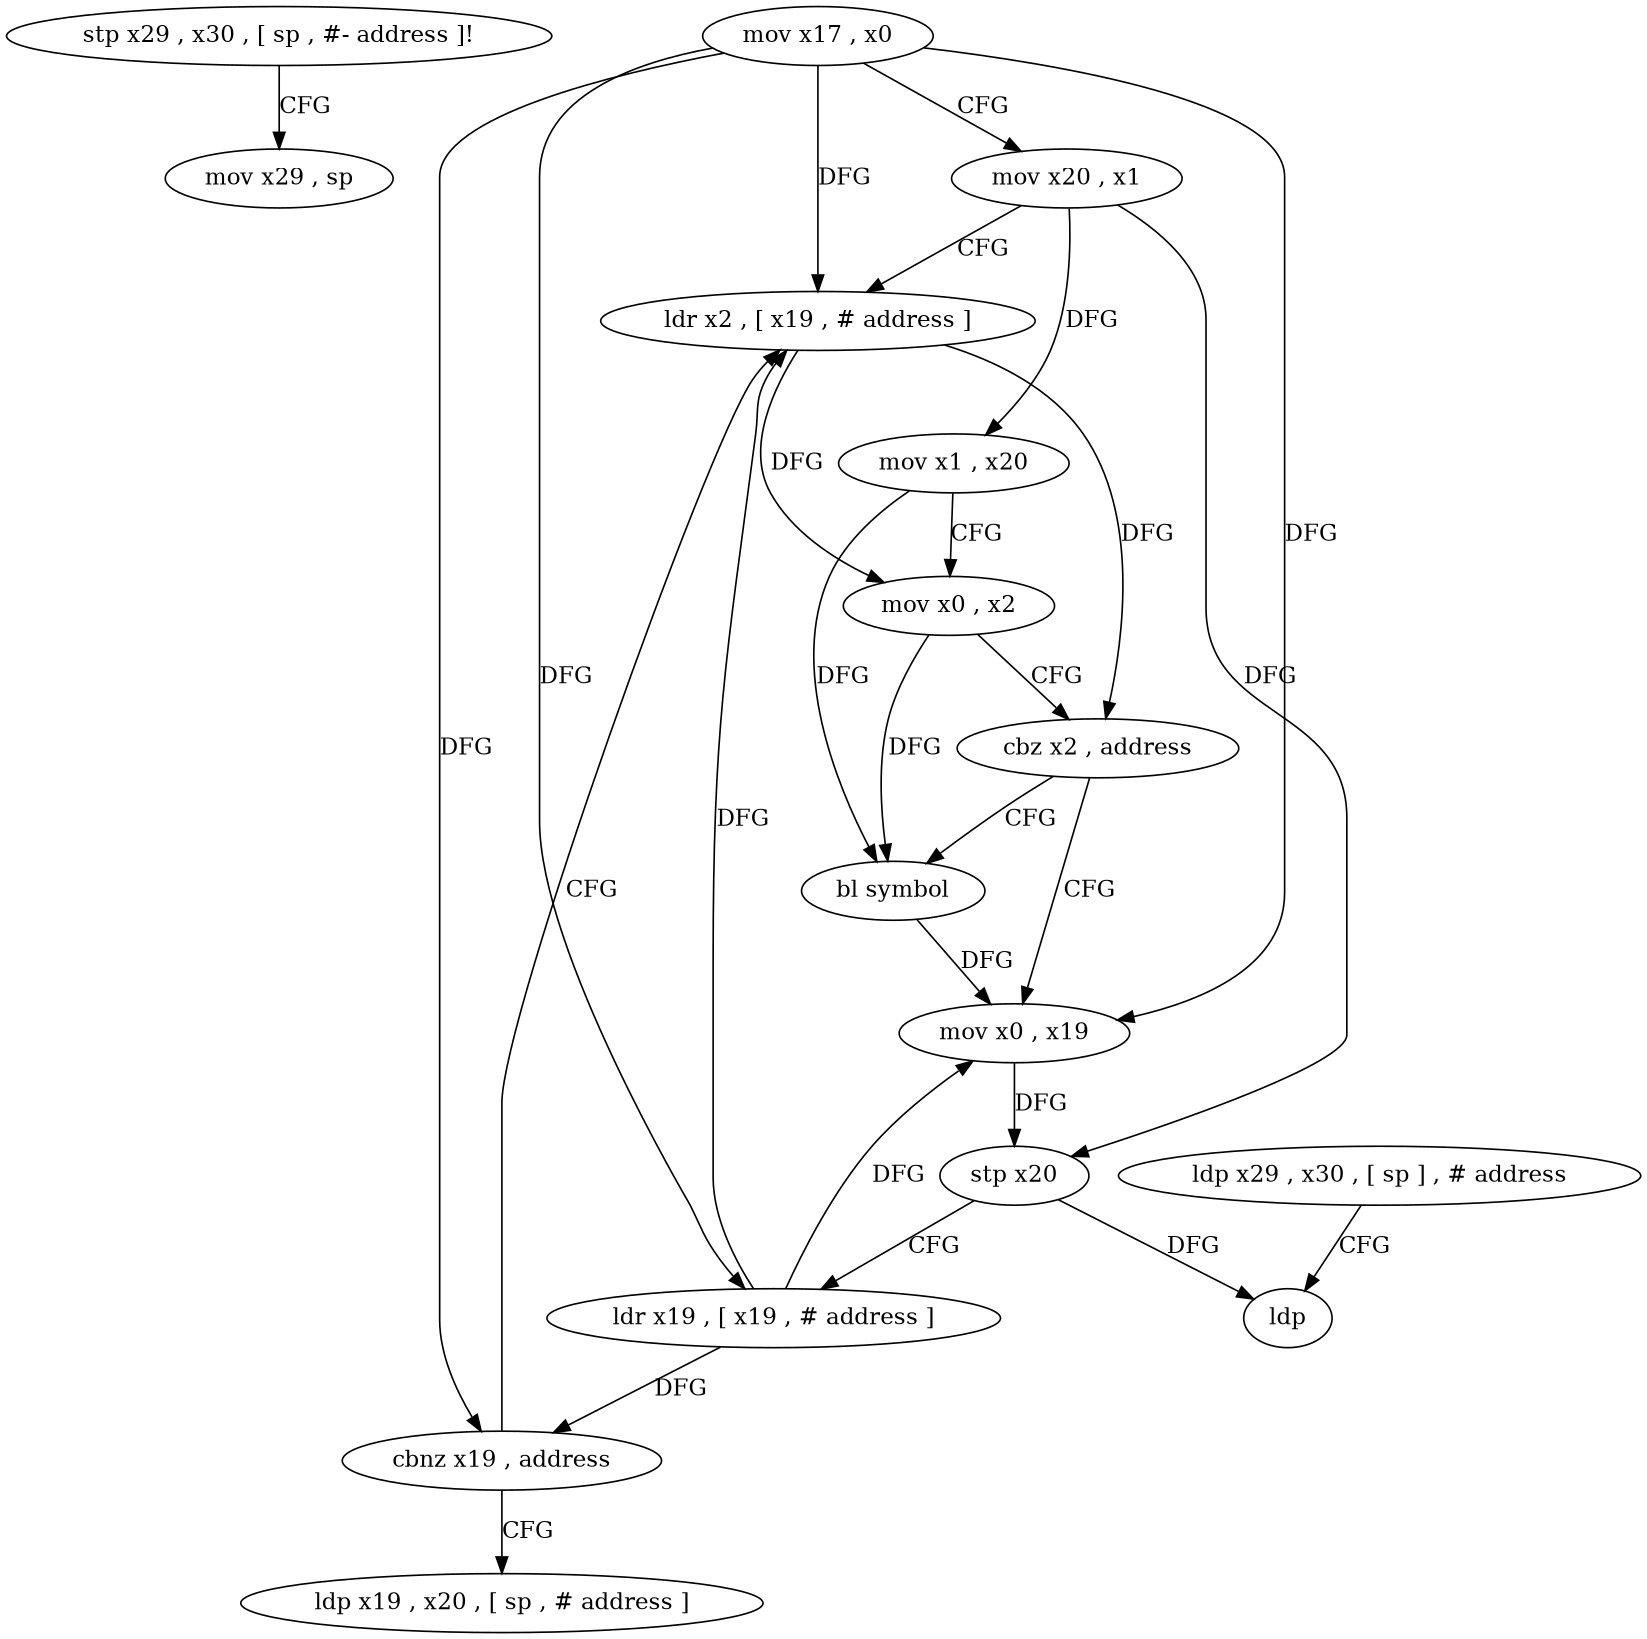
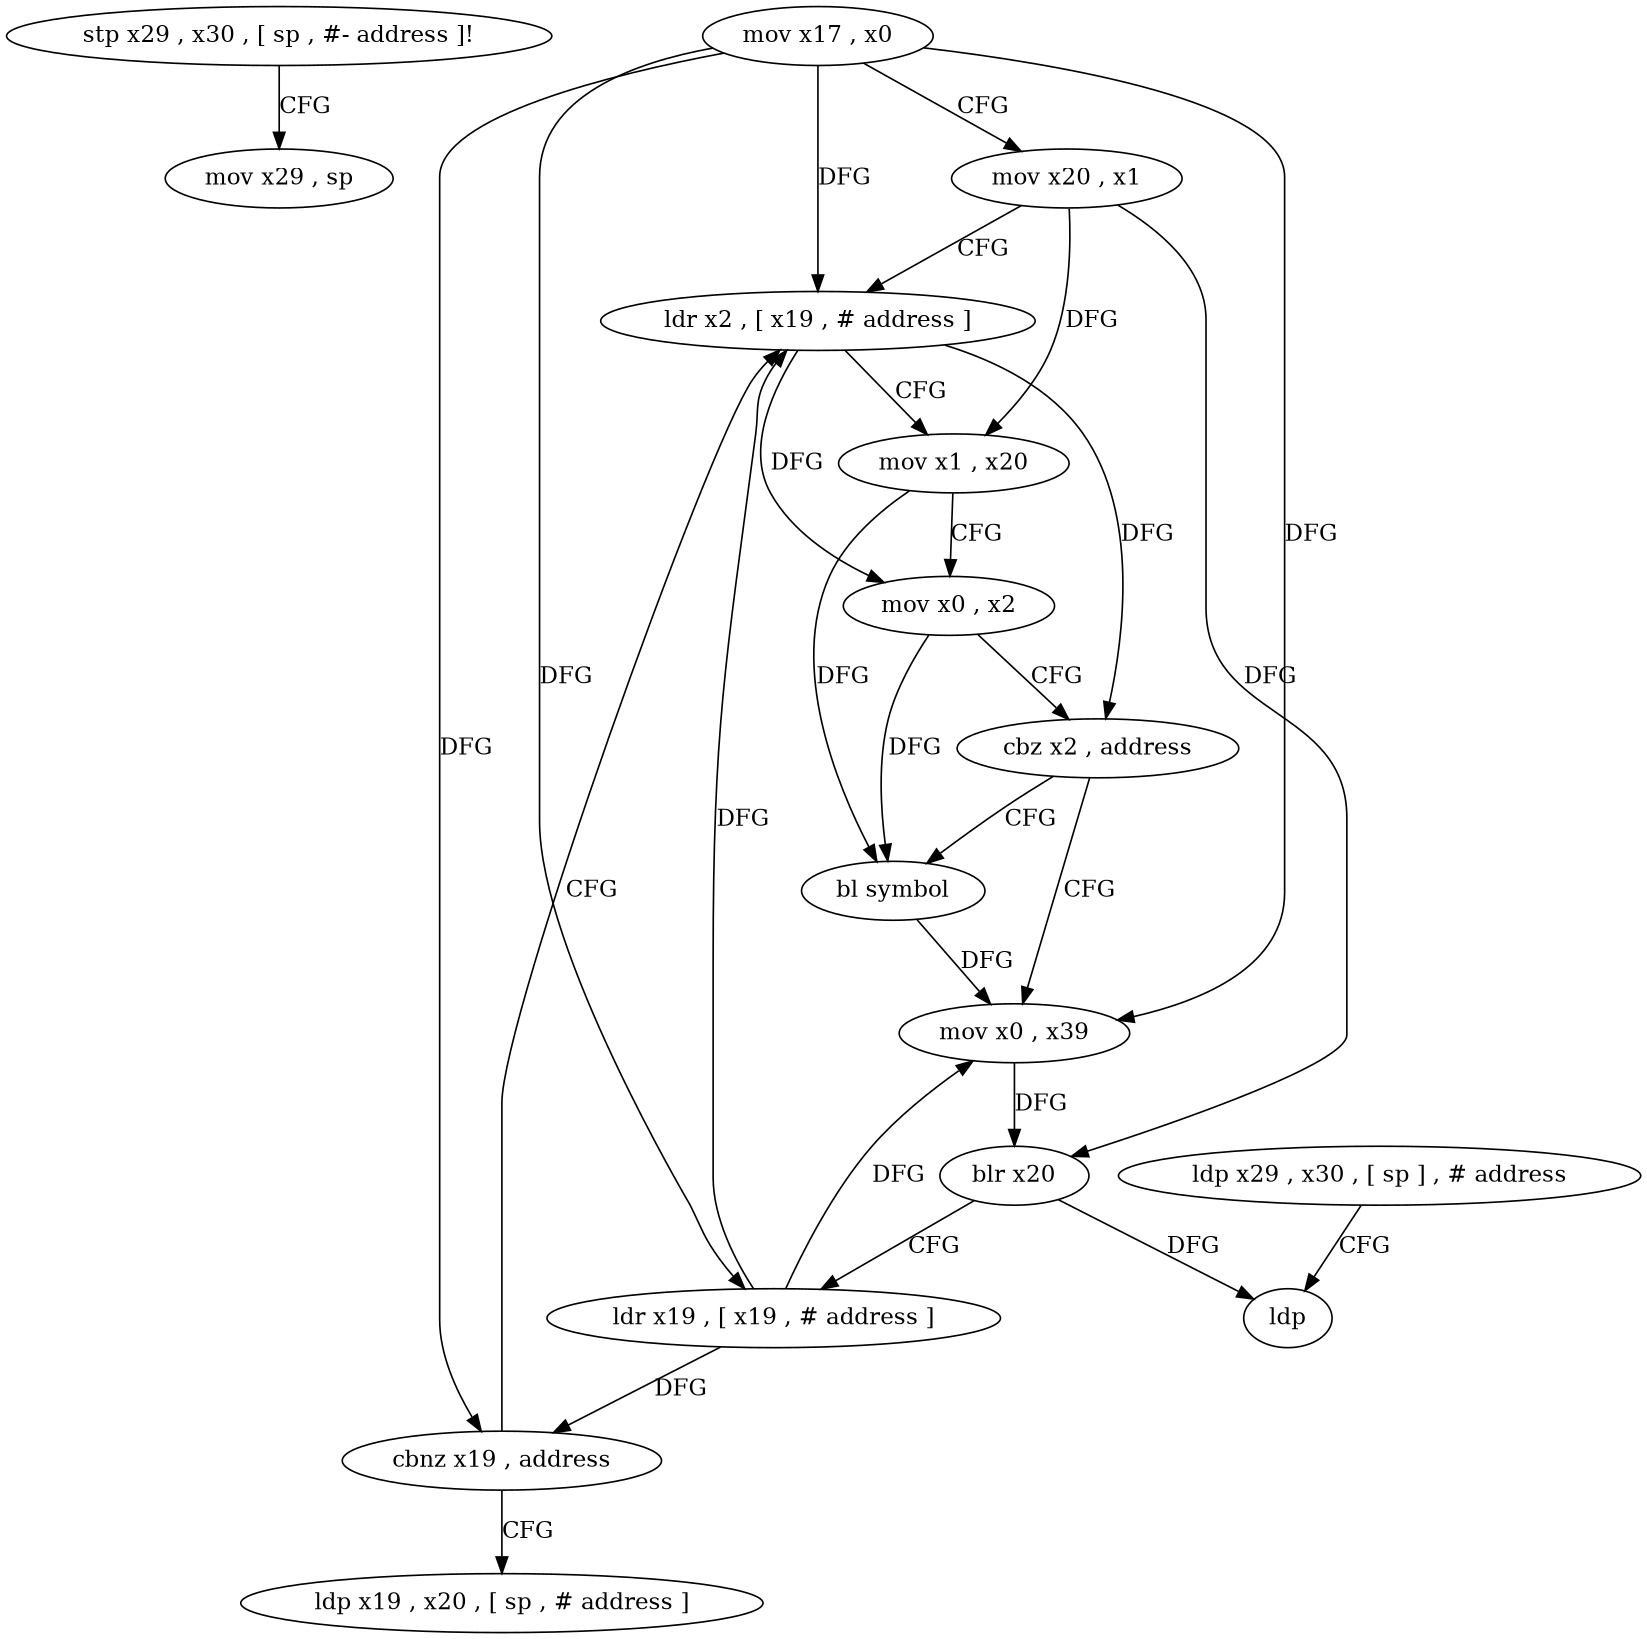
none -> (880, 387)
(1014, 1033) -> (1014, 1033)
(1014, 1176) -> (1014, 1176)
